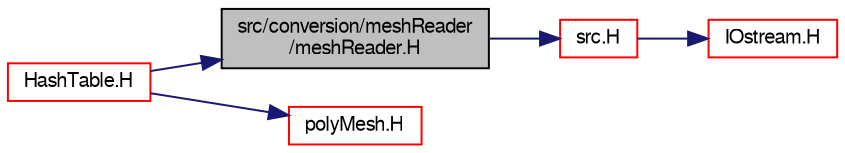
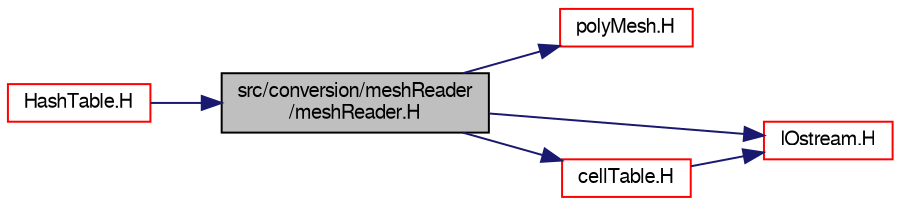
(599, 39) -> (626, 178)
(210, 103) -> (502, 62)
none -> (617, 124)
